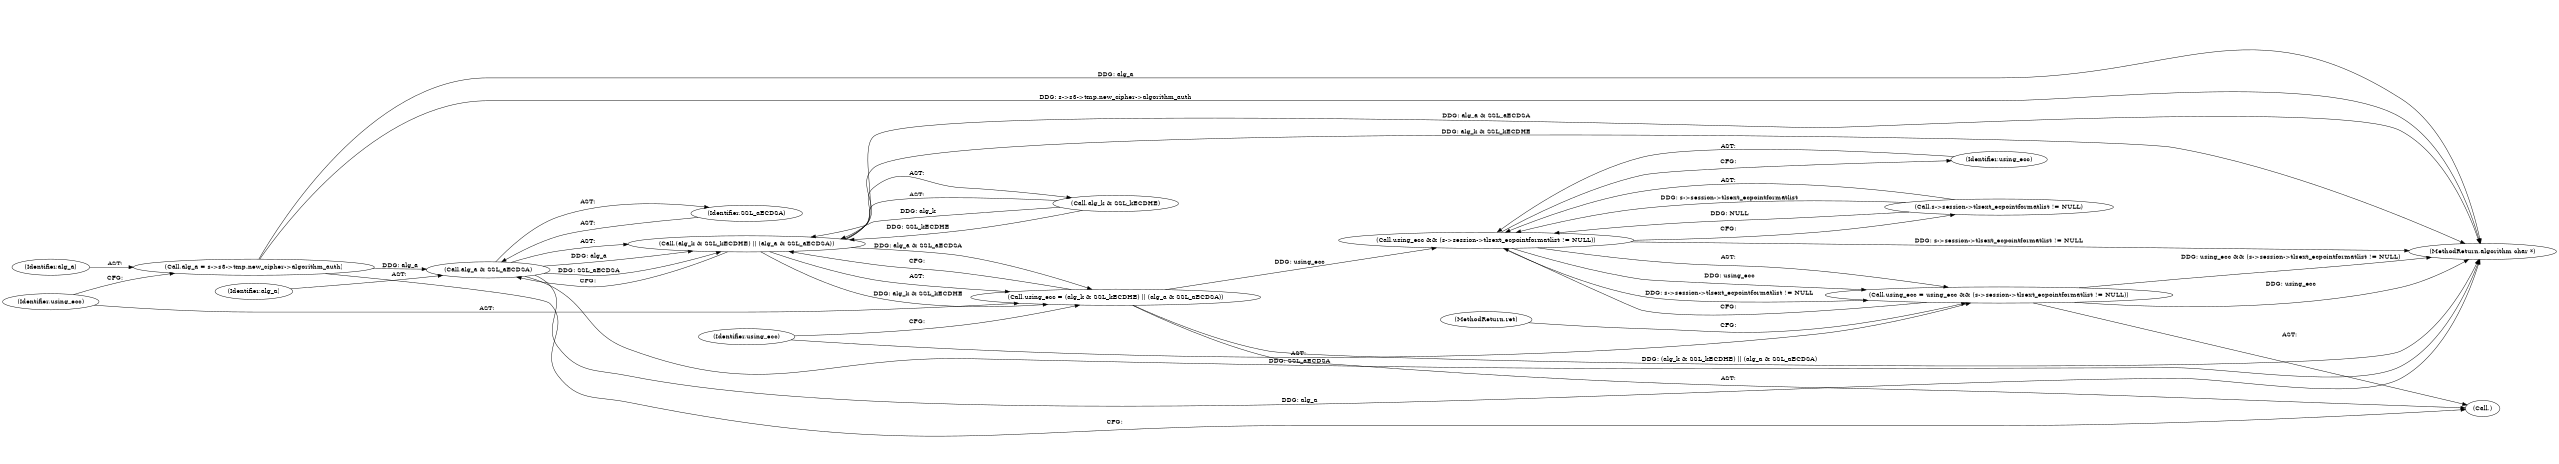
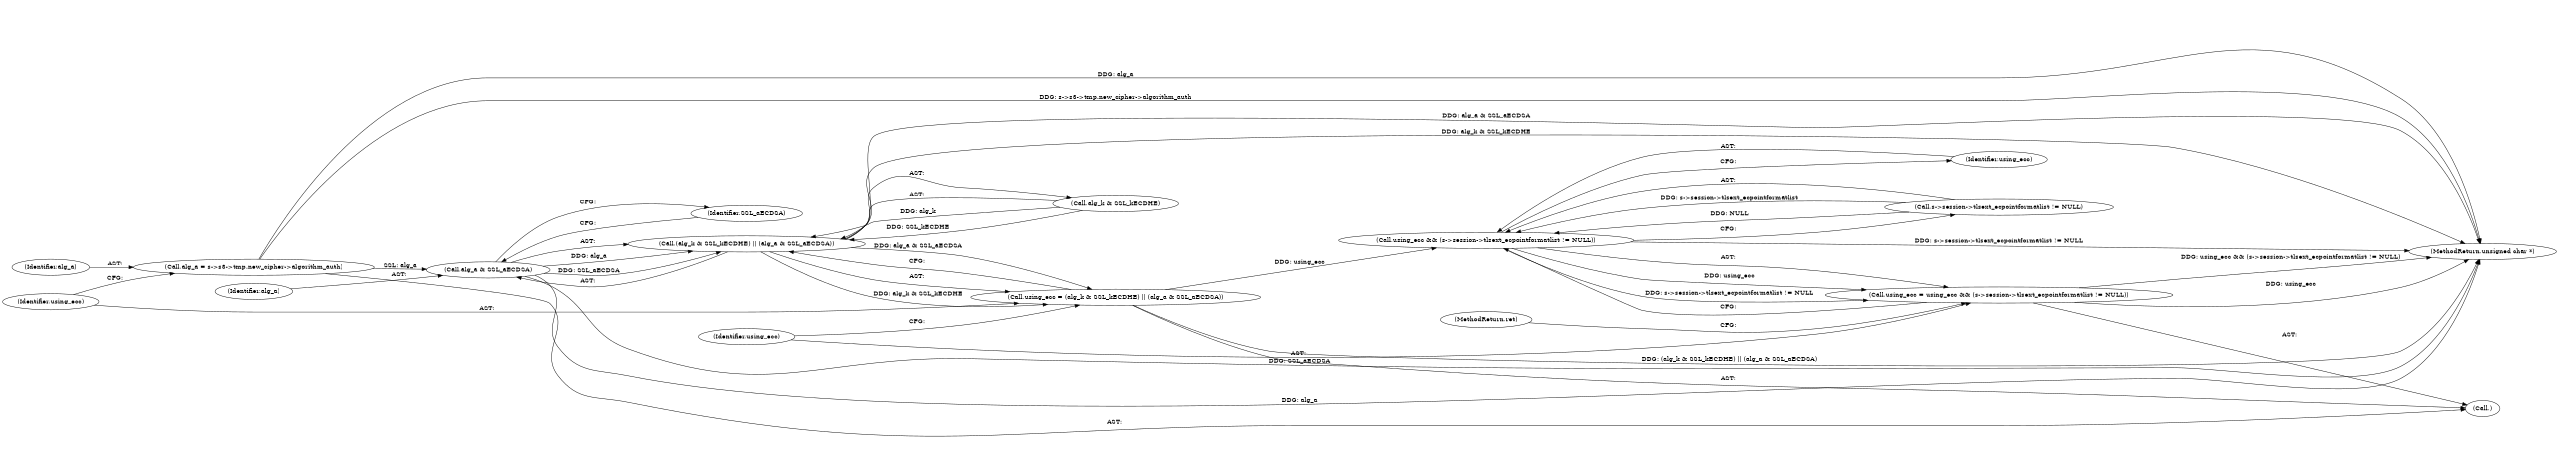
(589, 202) -> (589, 202)
(589, 223) -> (589, 223)
(2483, 252) -> (2483, 252)
(400, 266) -> (400, 266)
(589, 281) -> (589, 281)
(1116, 422) -> (1116, 422)
